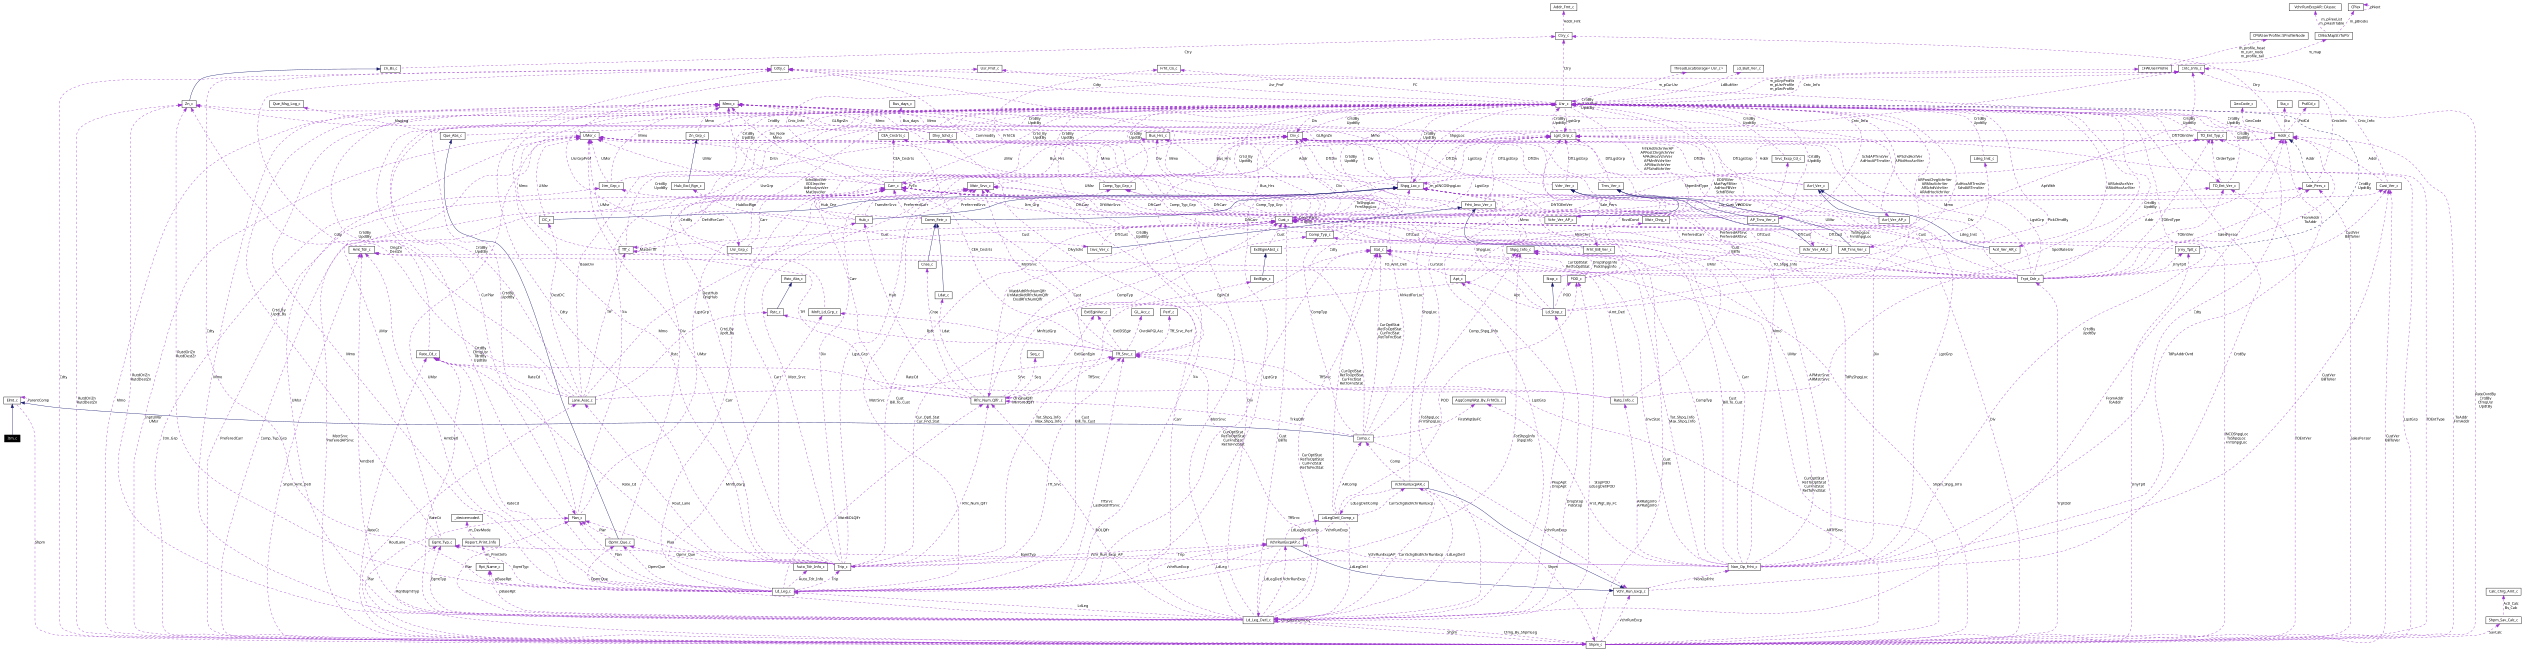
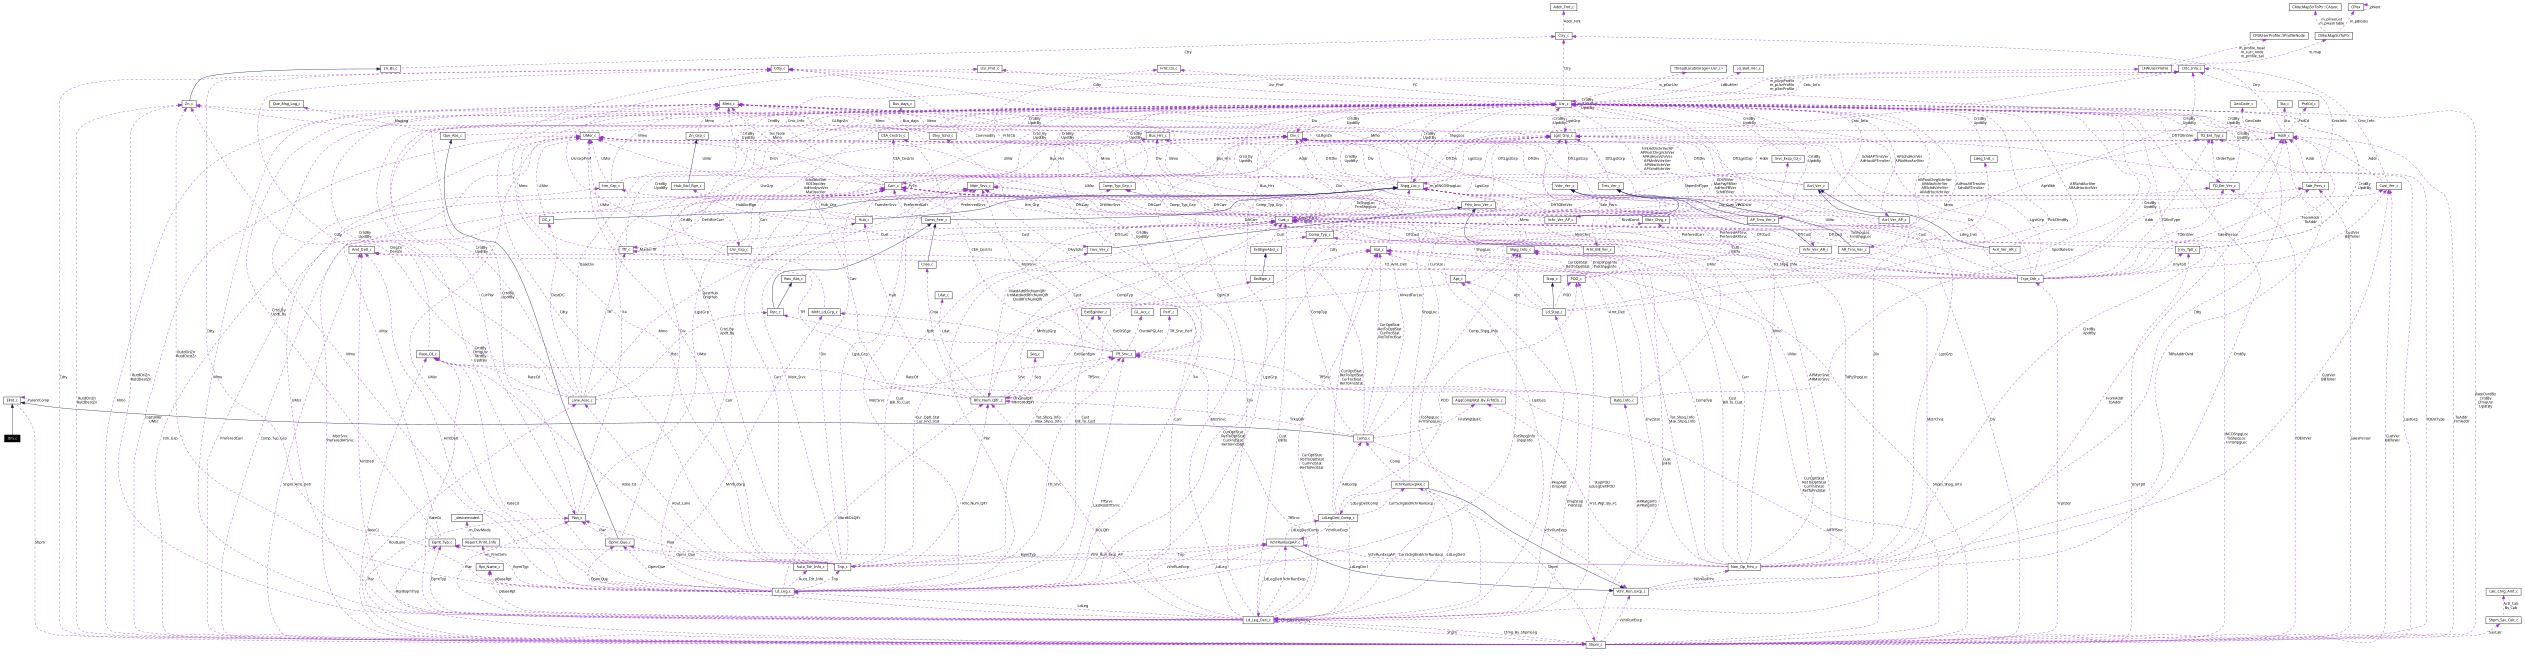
(2315, 7) -> (2315, 7)
(2071, 121) -> (2007, 114)
(2303, 162) -> (2303, 162)
(362, 250) -> (362, 250)
(942, 263) -> (840, 269)
none -> (1927, 424)
(652, 580) -> (996, 472)
